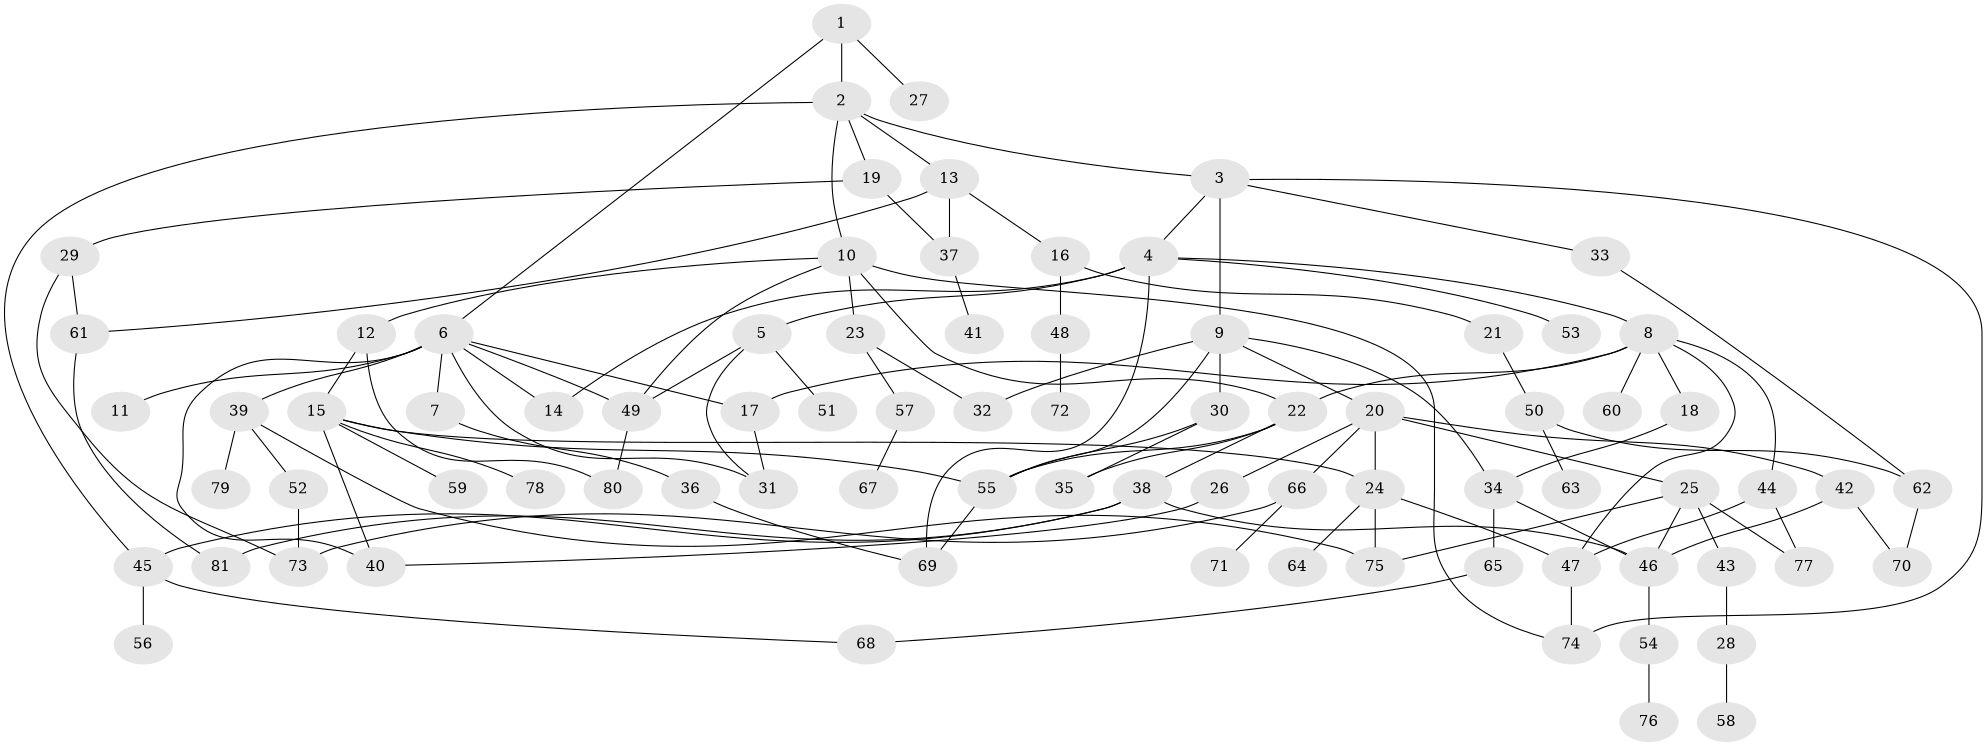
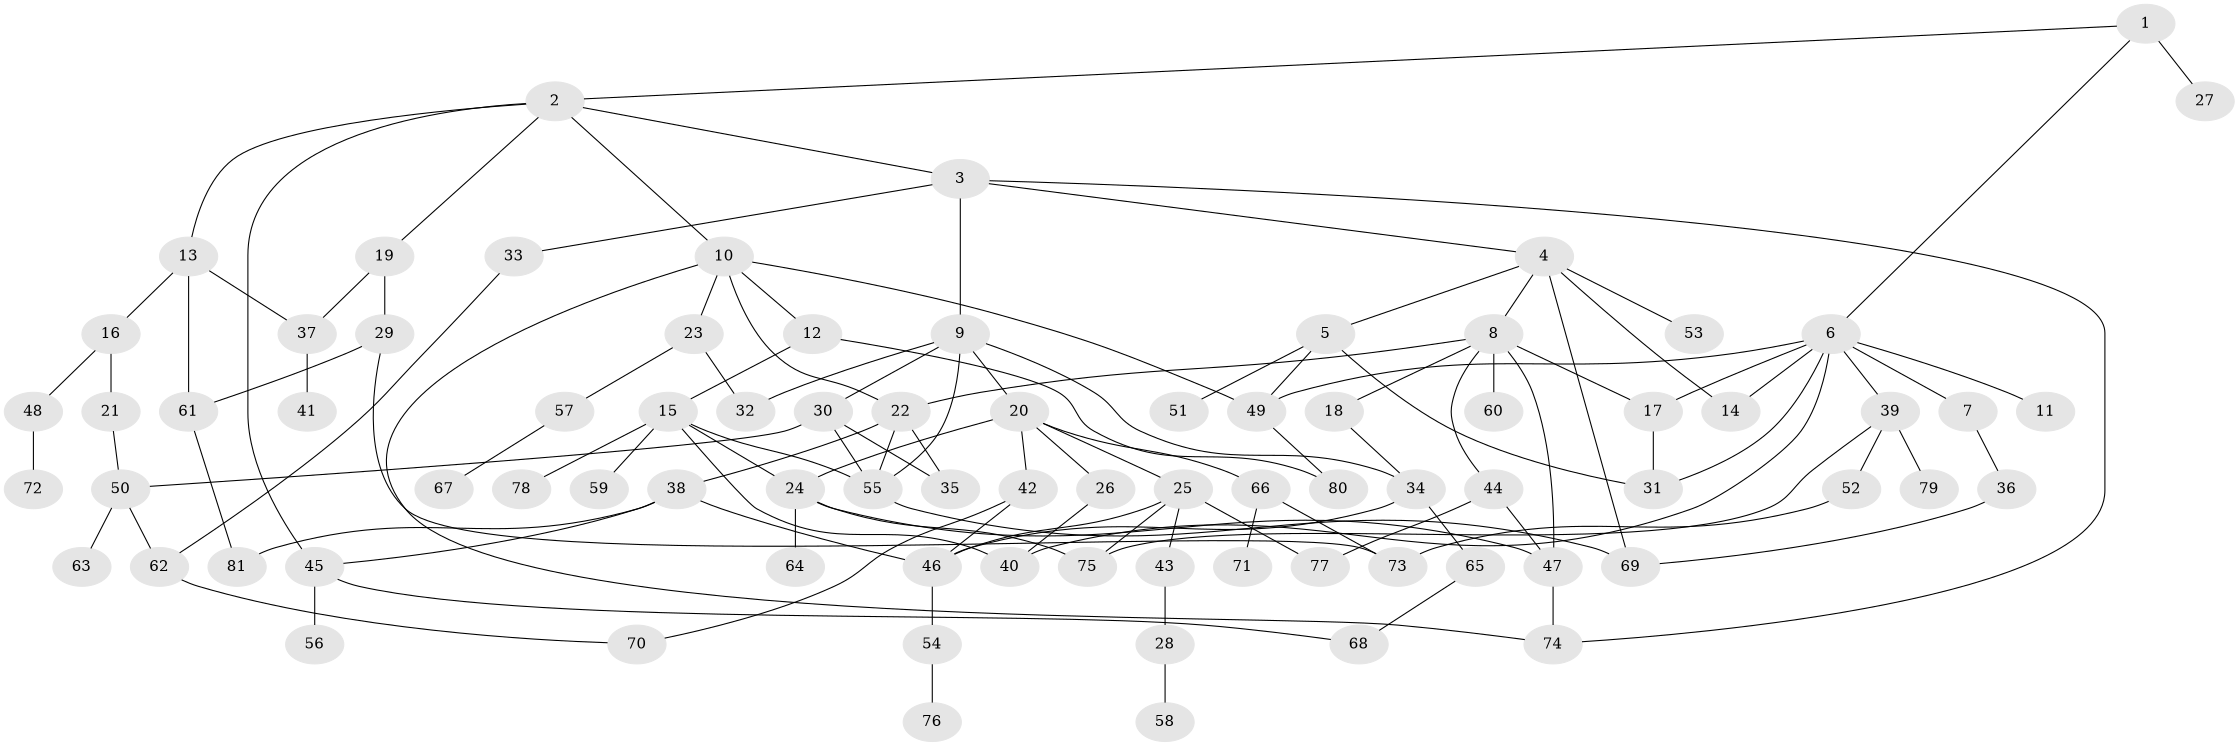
none -> (460, 464)
